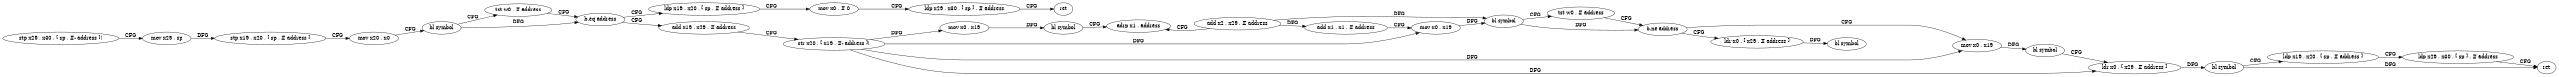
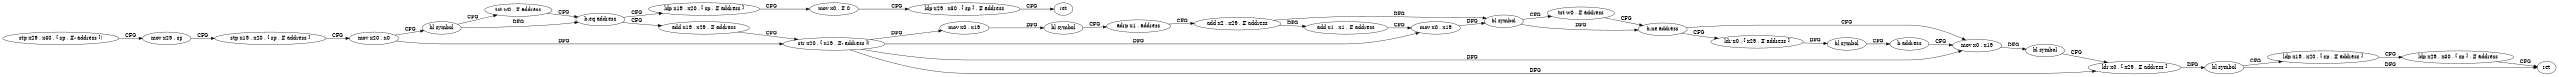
(1190, 30) -> (1180, 24)
(203, 36) -> (203, 36)
none -> (588, 44)
none -> (1909, 44)
